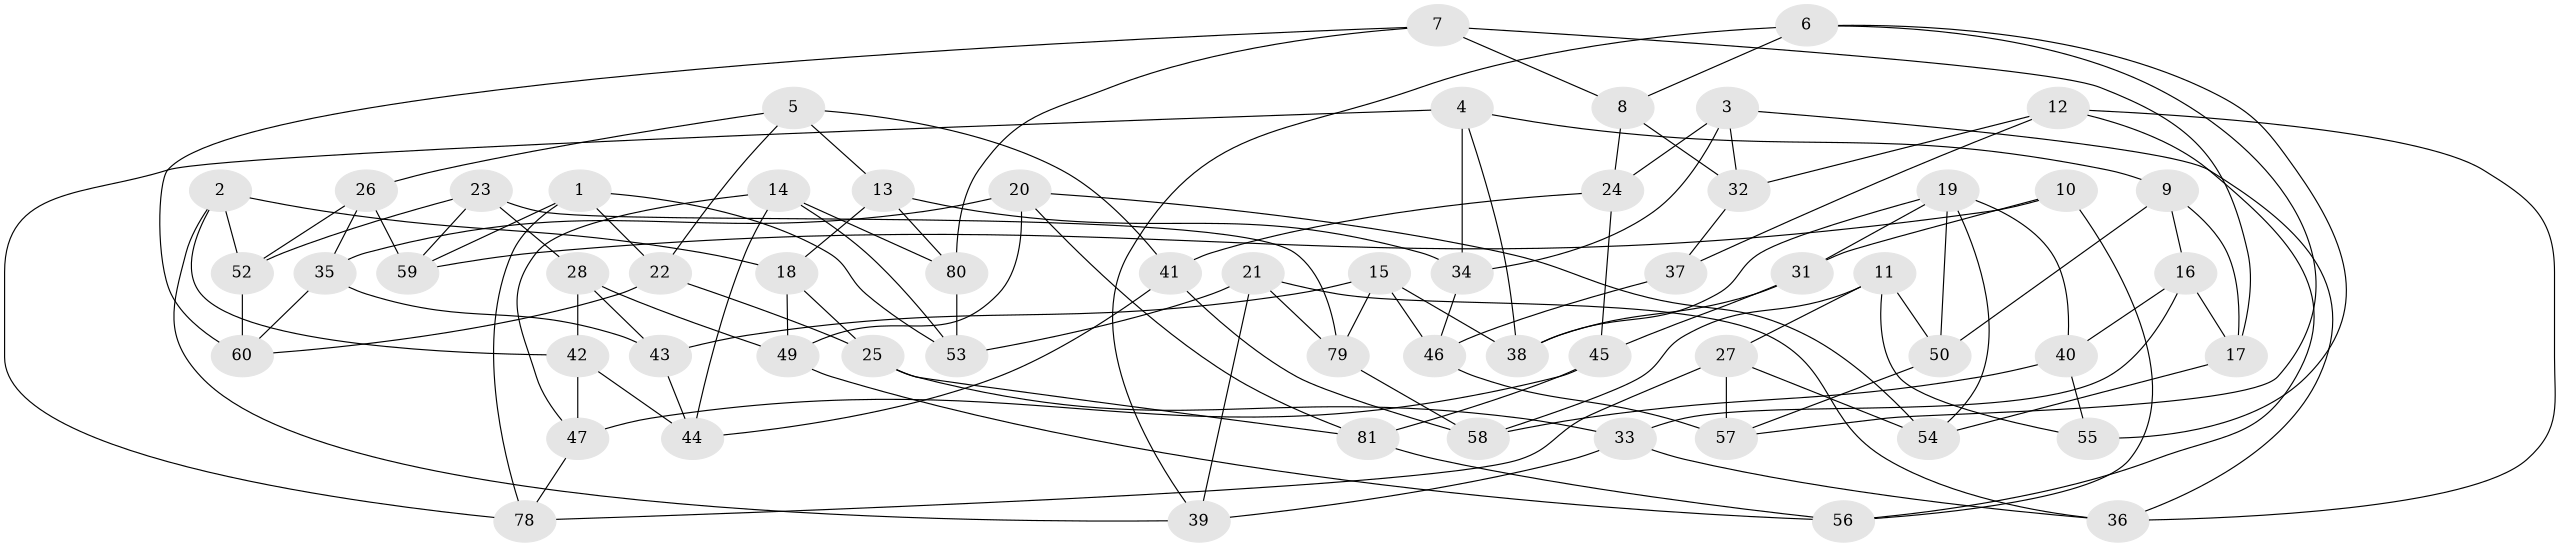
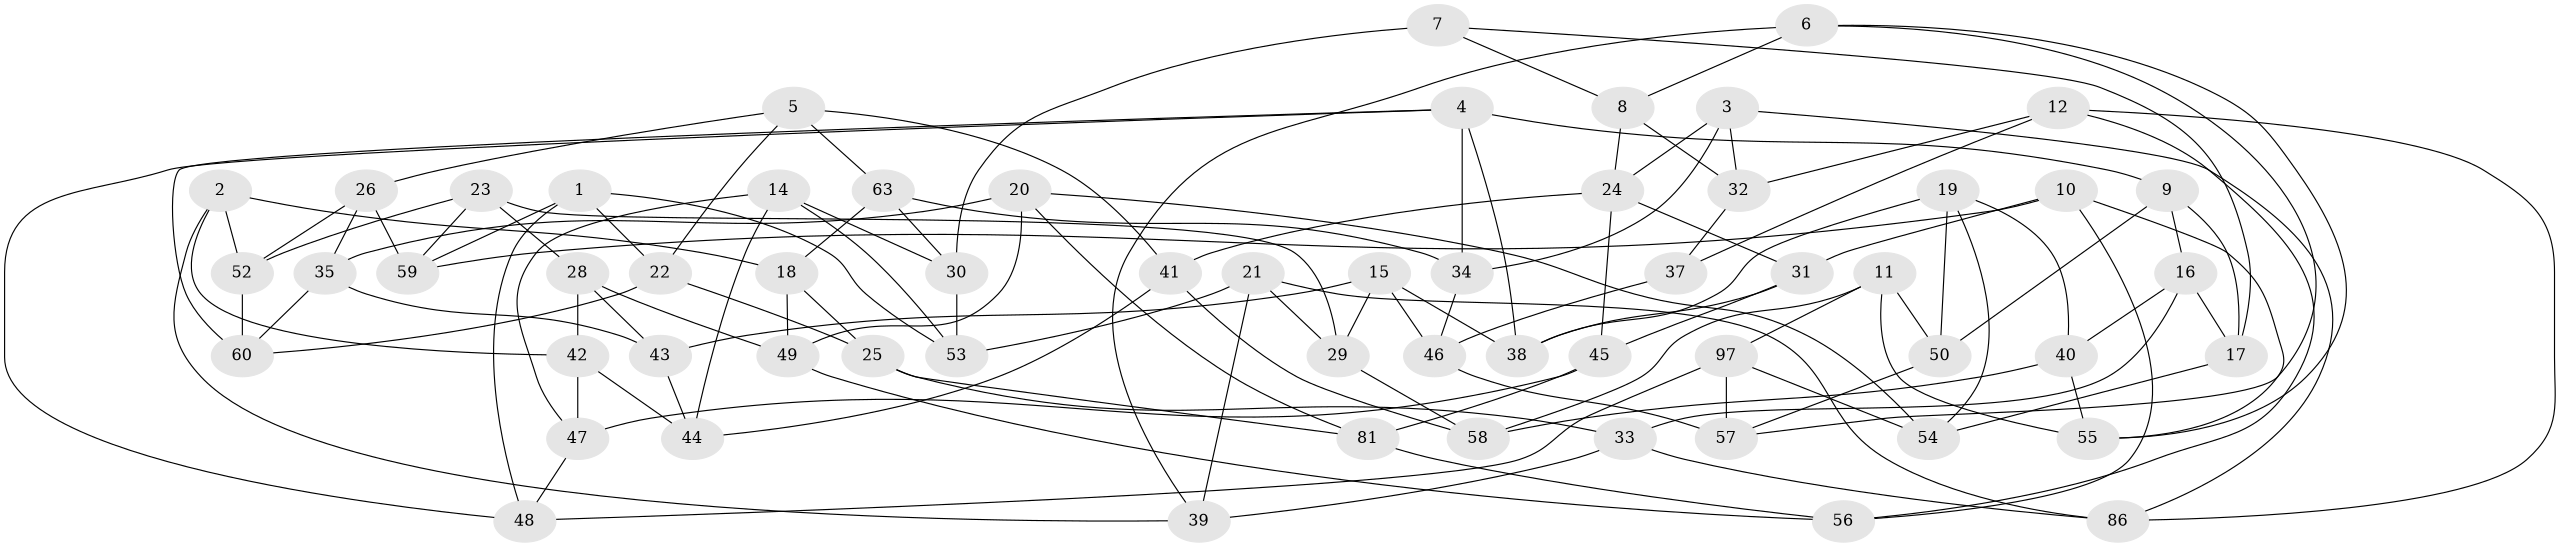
(684, 71) -> (712, 135)
(883, 191) -> (883, 191)
(1875, 232) -> (1701, 229)
(957, 273) -> (957, 273)
none -> (2274, 324)
(1338, 356) -> (1338, 356)
(1726, 356) -> (1726, 356)
(525, 521) -> (525, 521)
(2118, 521) -> (2118, 521)
